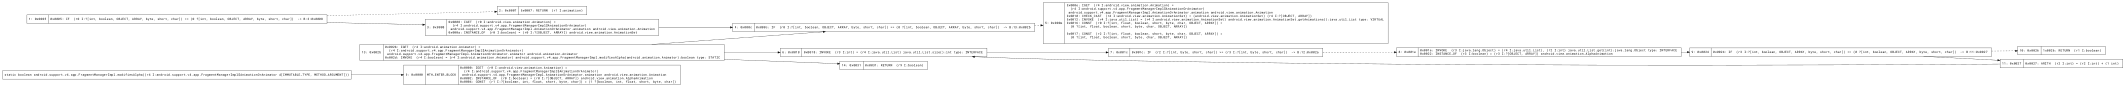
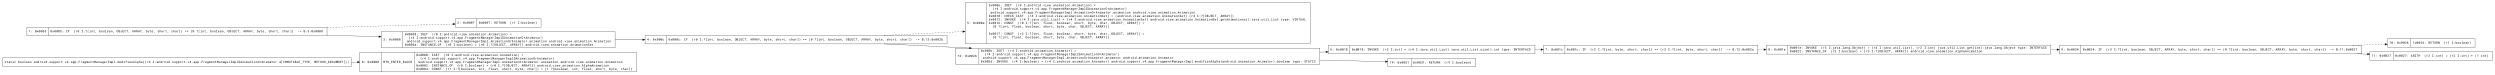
(553, 11) -> (509, 23)
(737, 38) -> (927, 46)
(1487, 65) -> none
